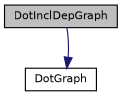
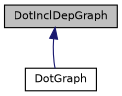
(68, 42) -> (53, 54)
